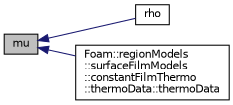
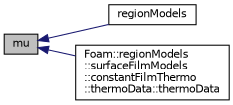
(152, 15) -> (152, 15)
